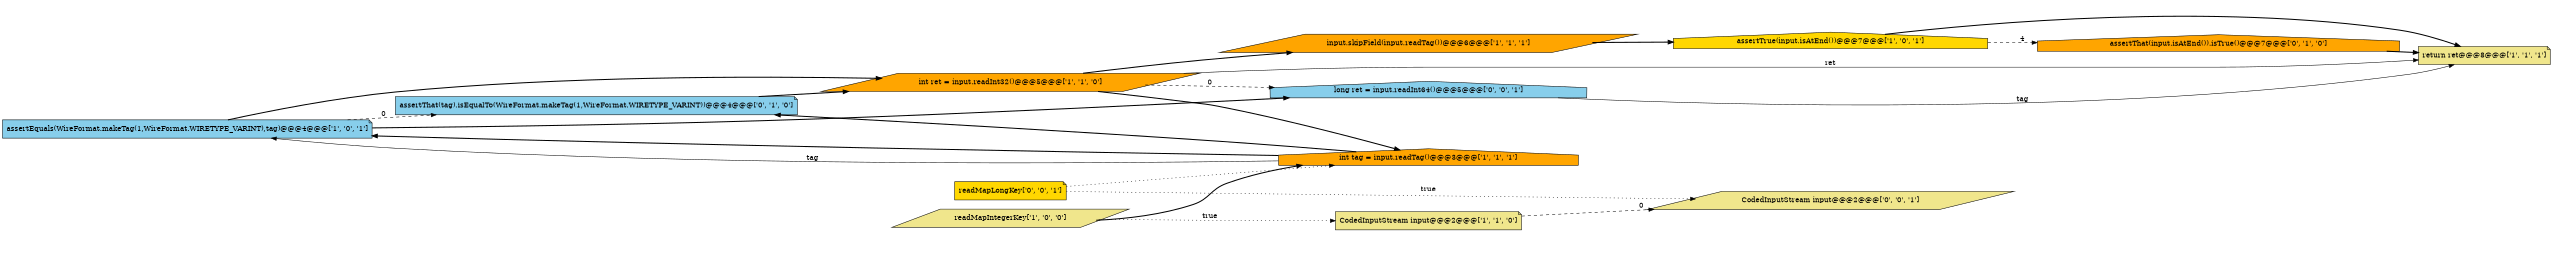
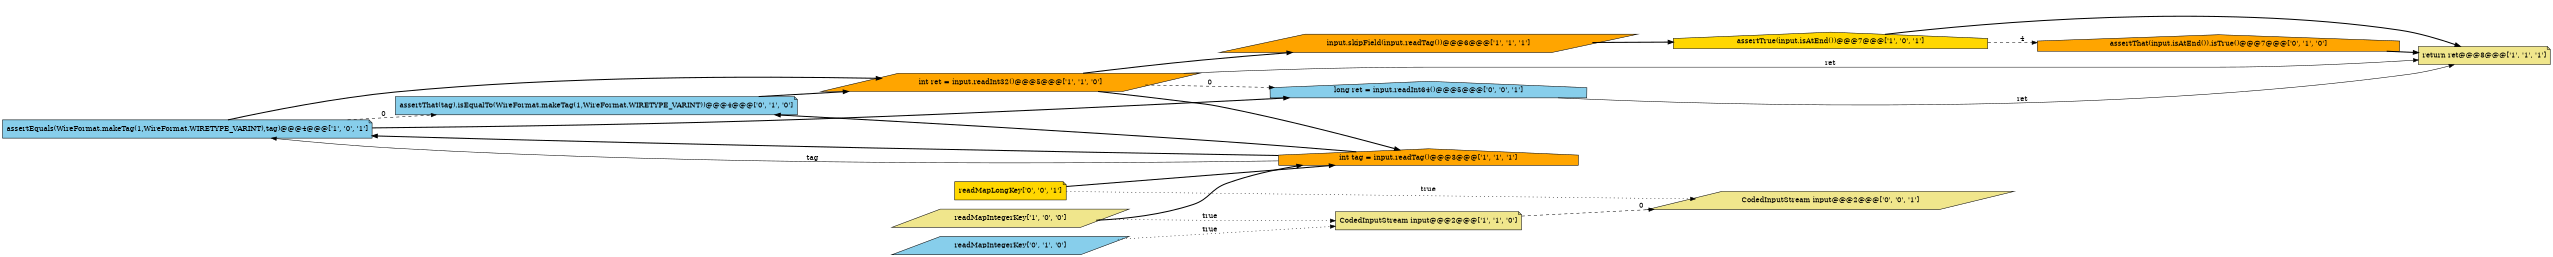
(2023, 99) -> (2023, 99)
(1198, 176) -> (1198, 176)
none -> (1010, 246)
